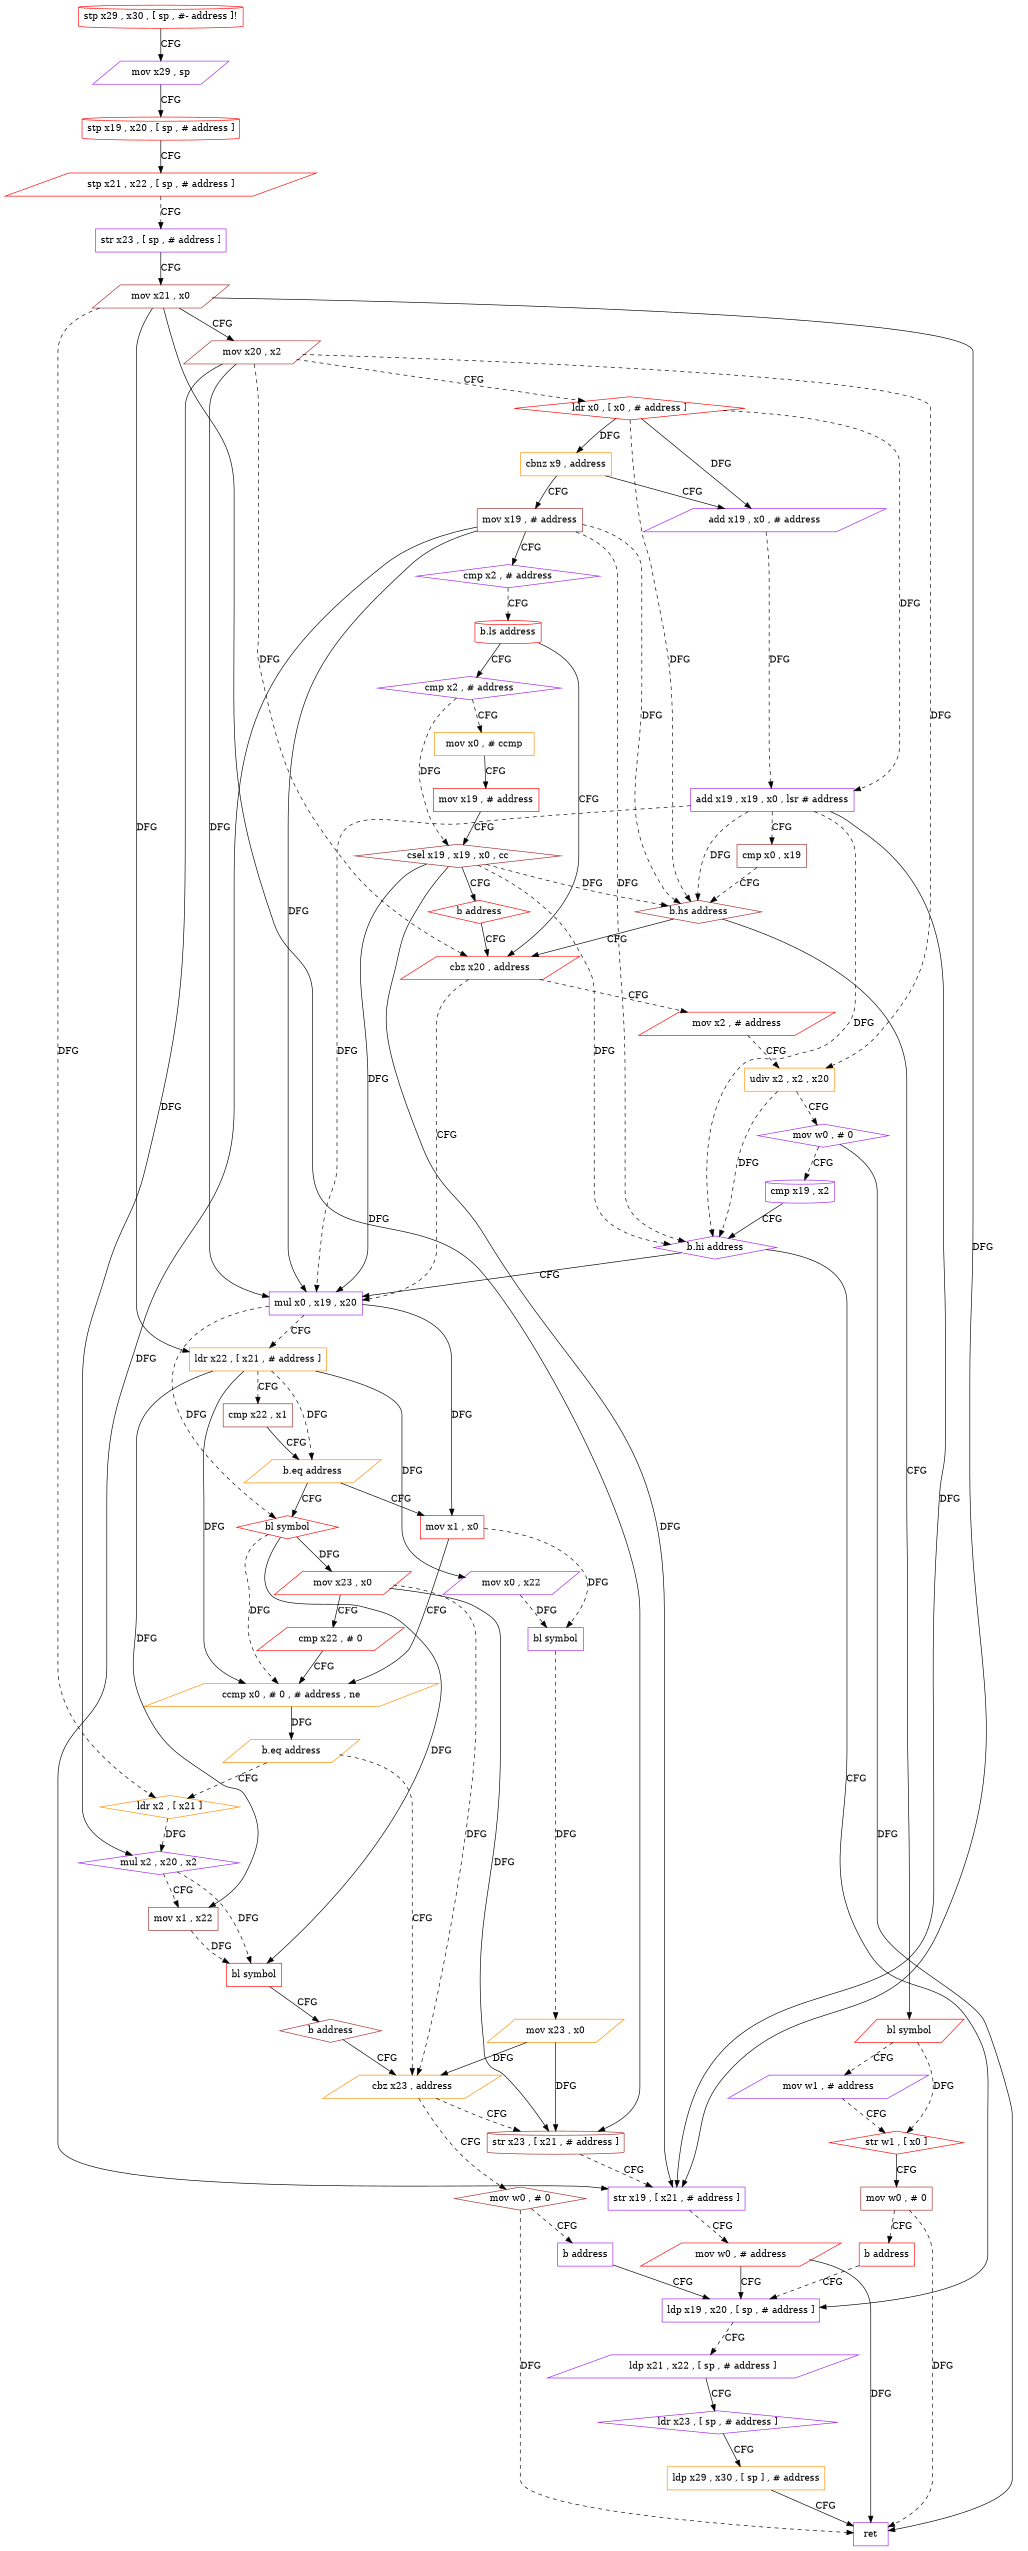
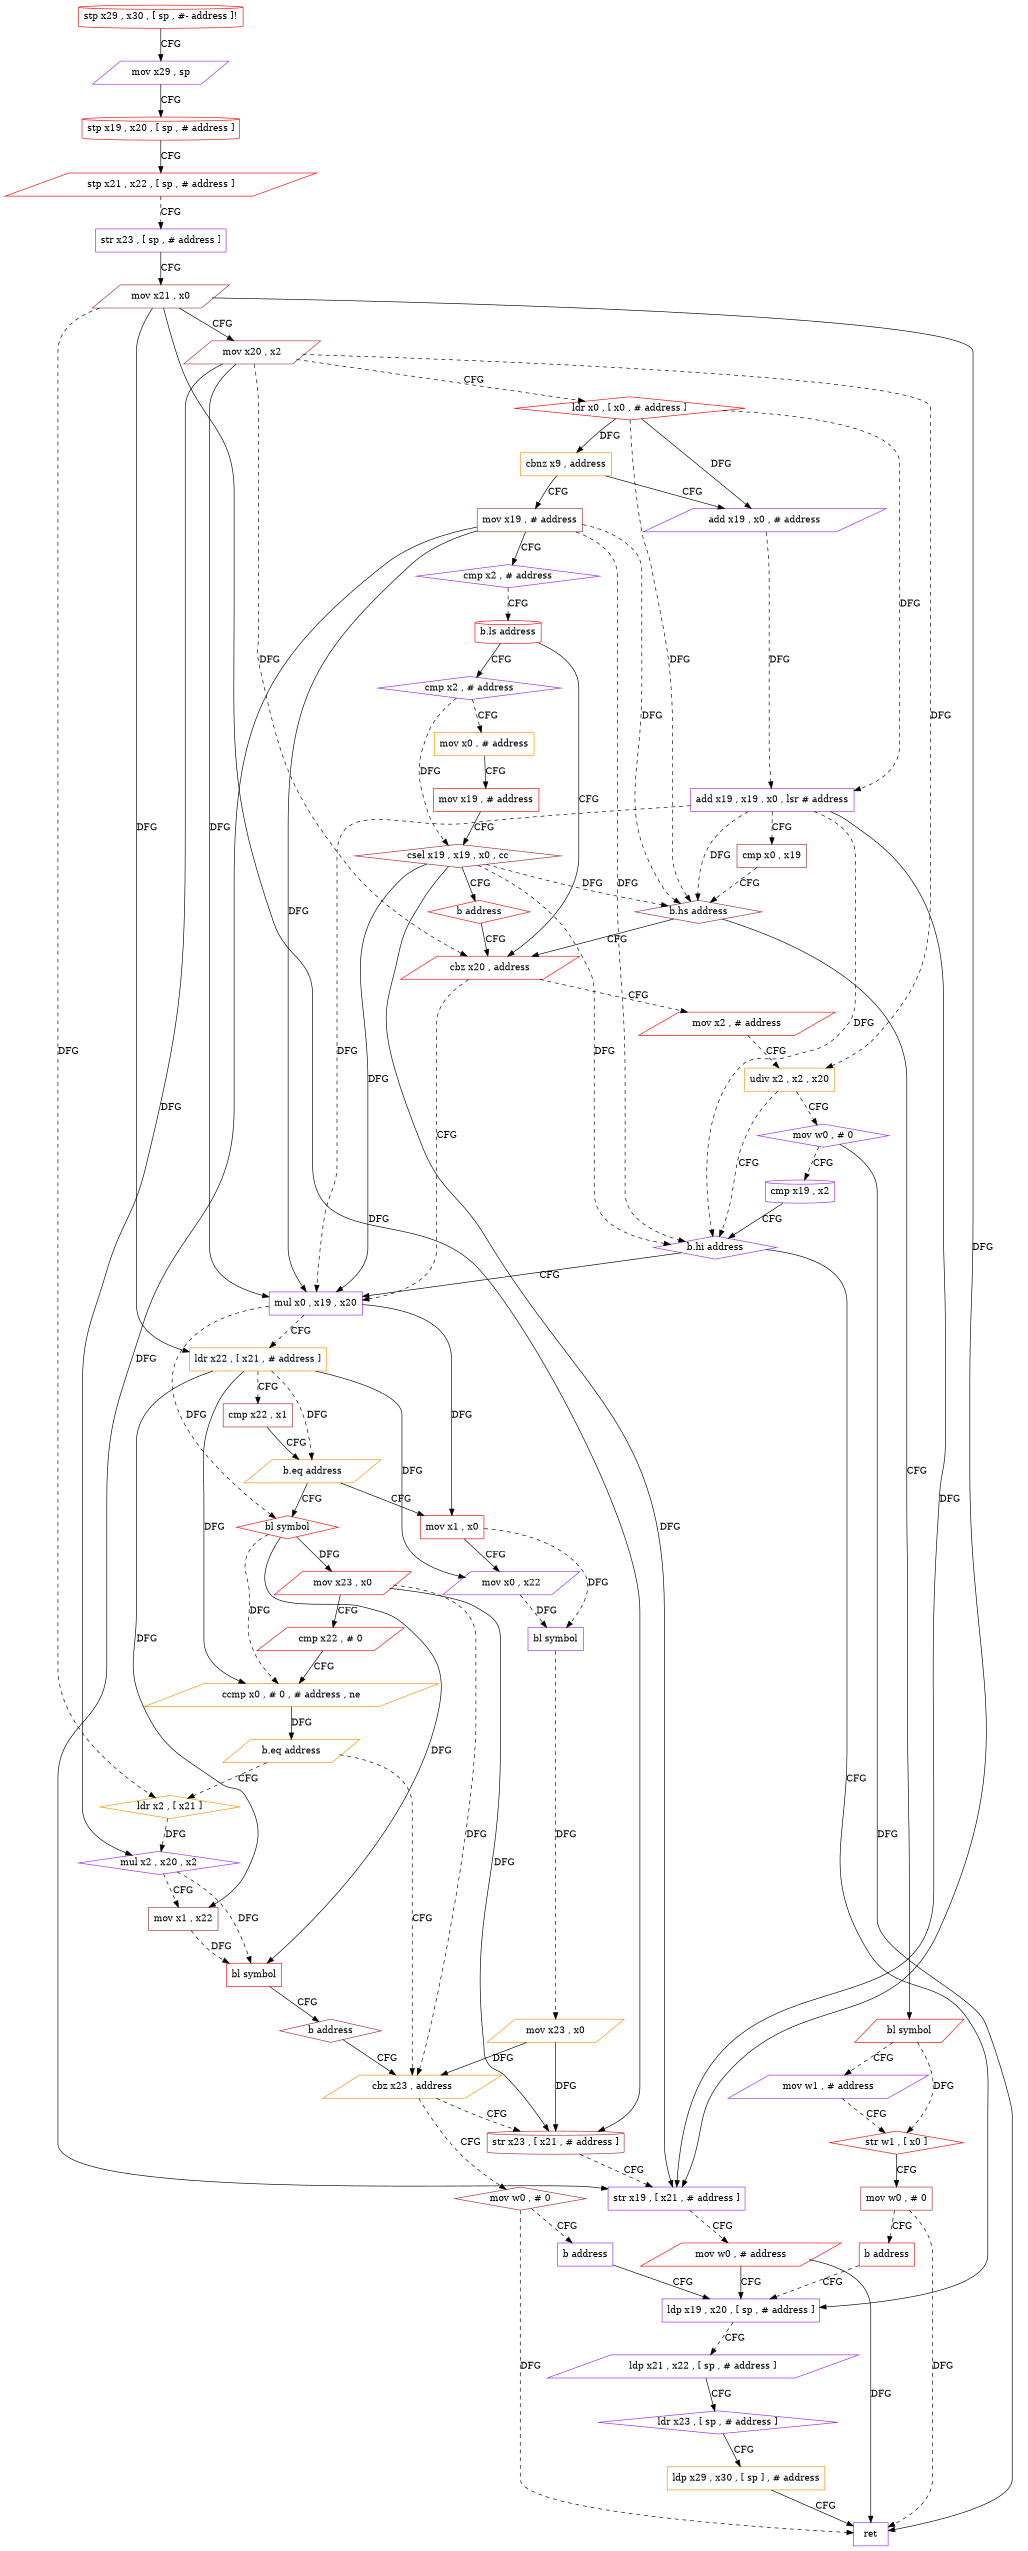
(484, 744) -> (484, 744)
(749, 1164) -> (749, 1164)
(420, 1625) -> (479, 1553)
